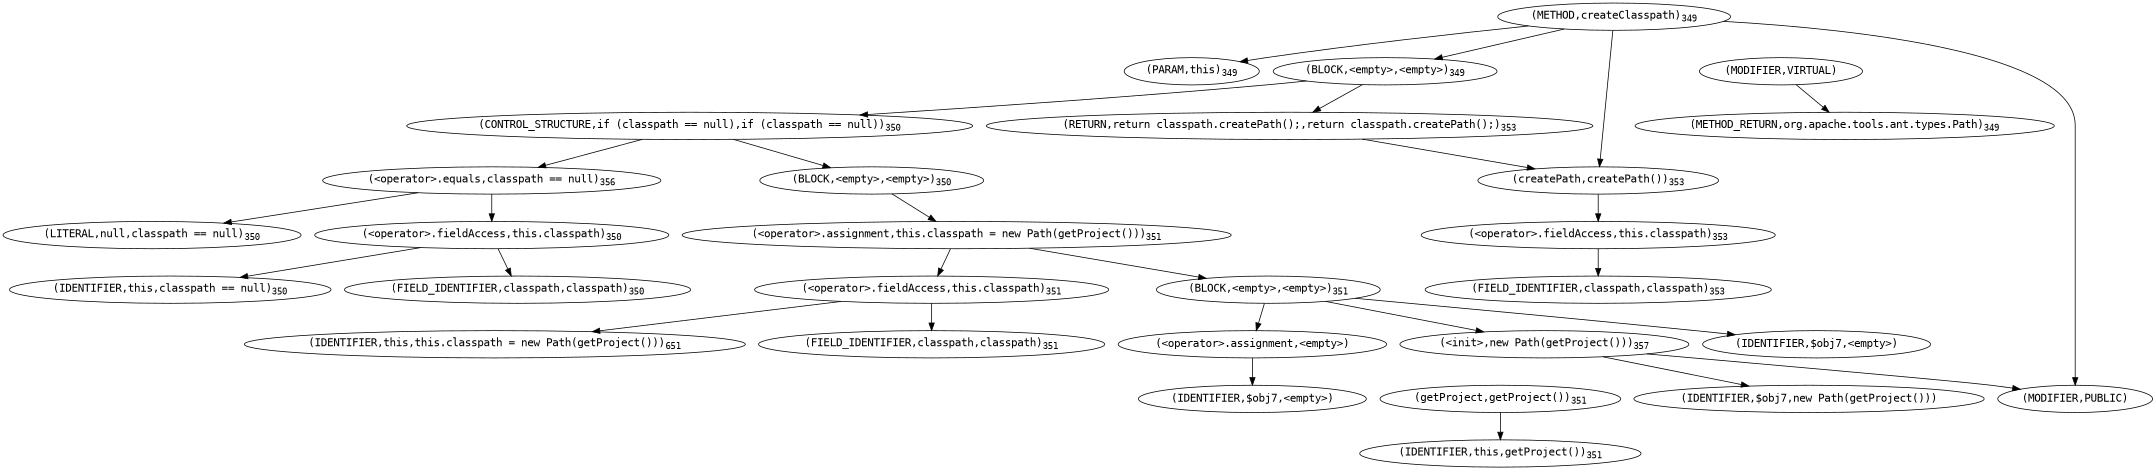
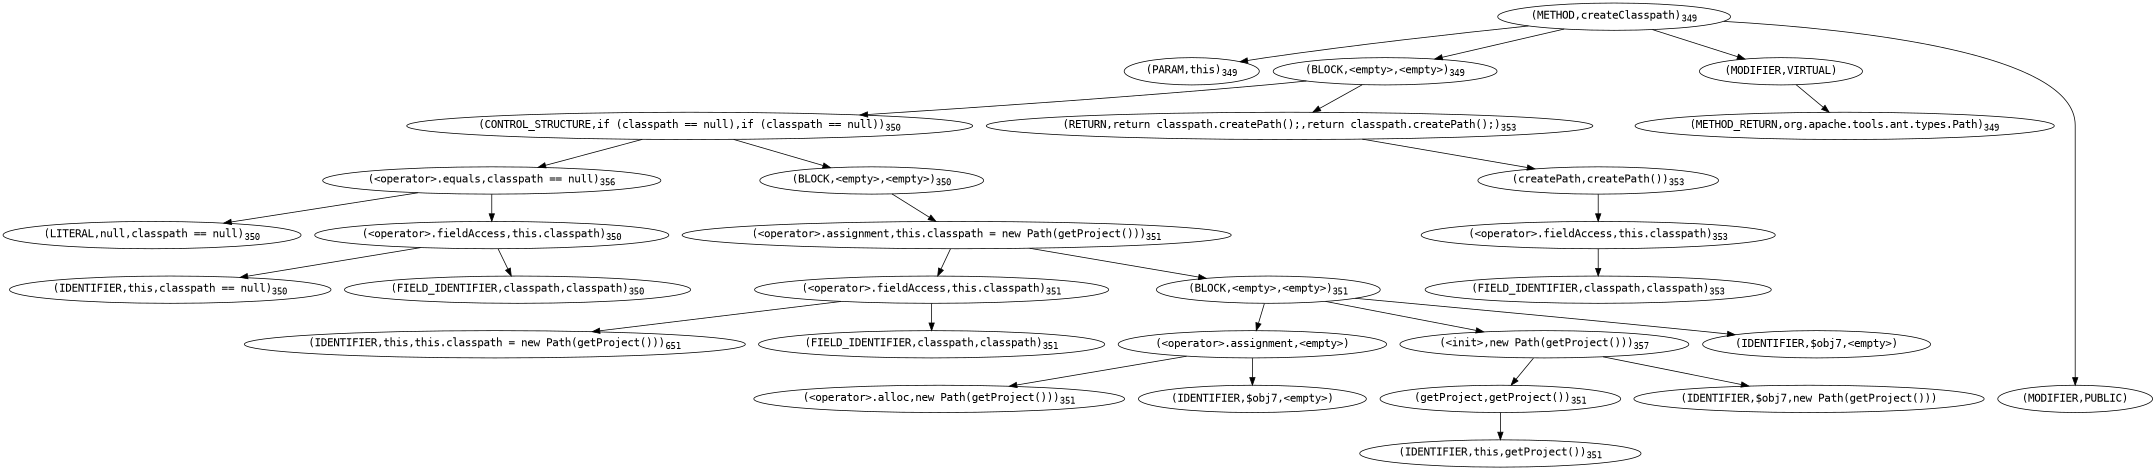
(1607, 95) -> (1695, 43)
(1830, 370) -> (1525, 369)
none -> (939, 399)
